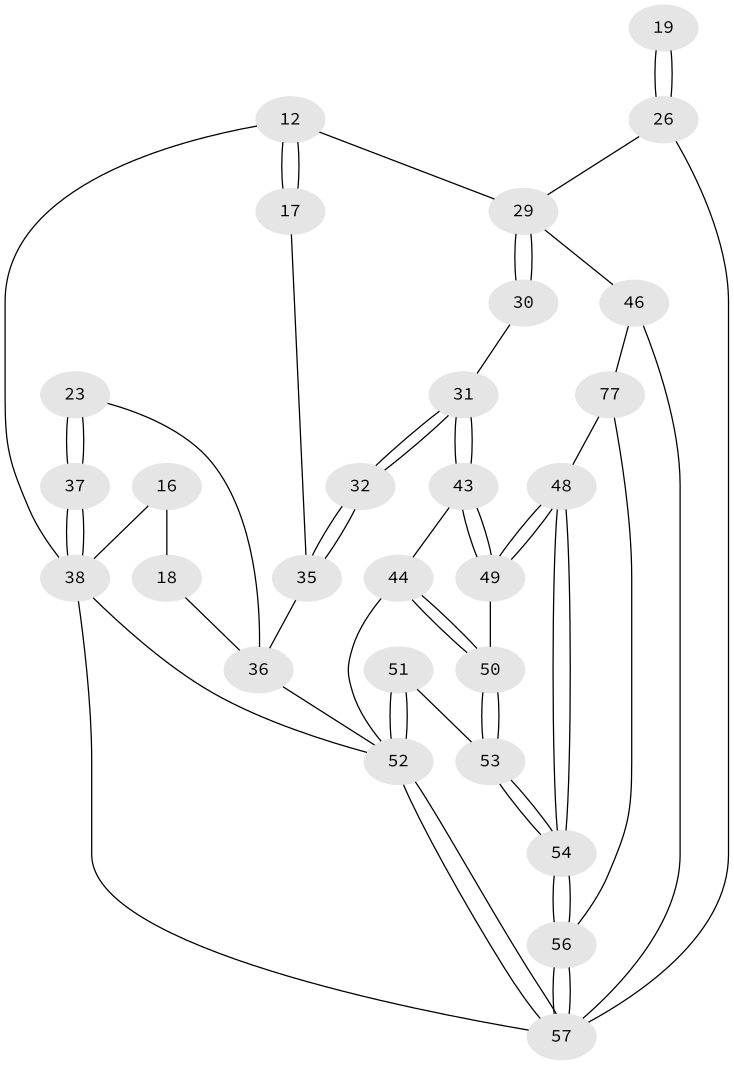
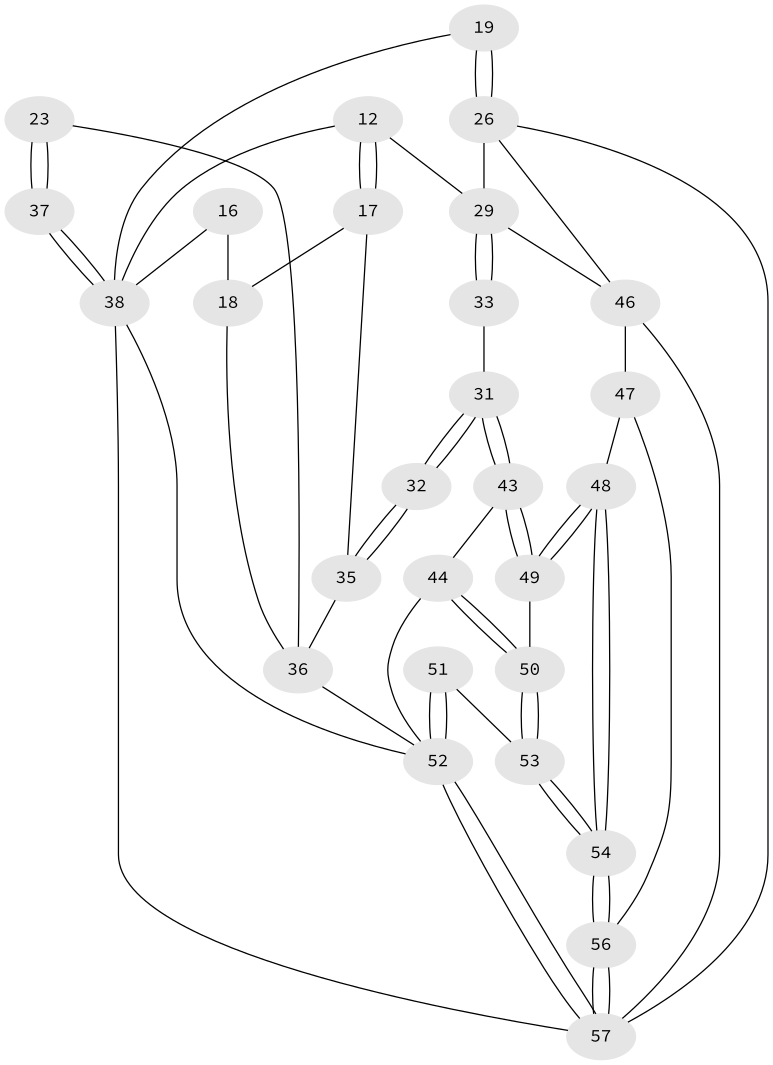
none -> (240, 108)
none -> (555, 211)
none -> (298, 257)
(523, 303) -> (484, 303)
(610, 395) -> (625, 395)
